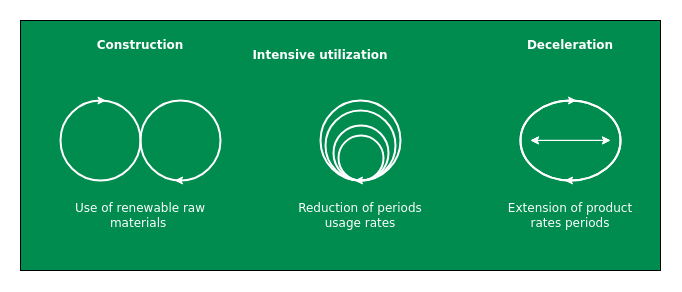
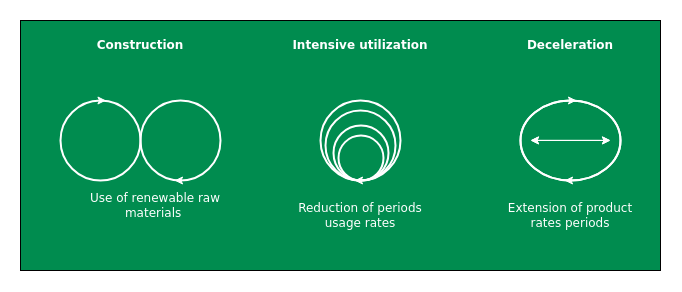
(321, 56) -> (361, 46)
(141, 216) -> (156, 206)
